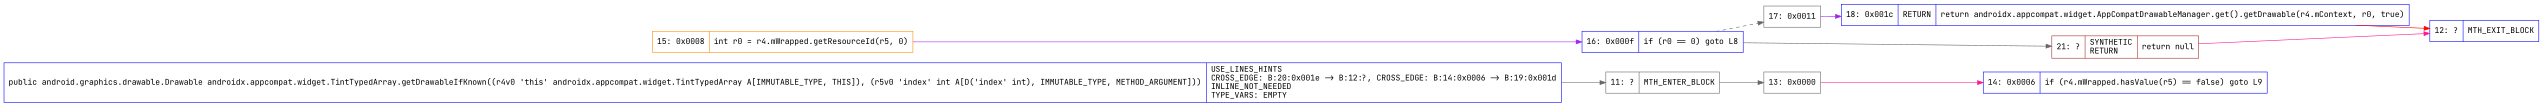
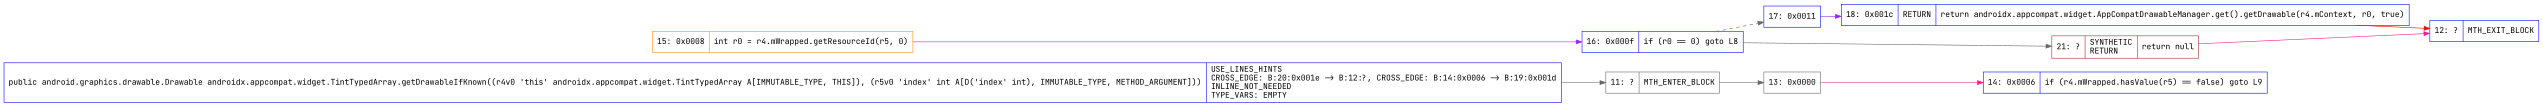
(1792, 17) -> (1792, 17)
